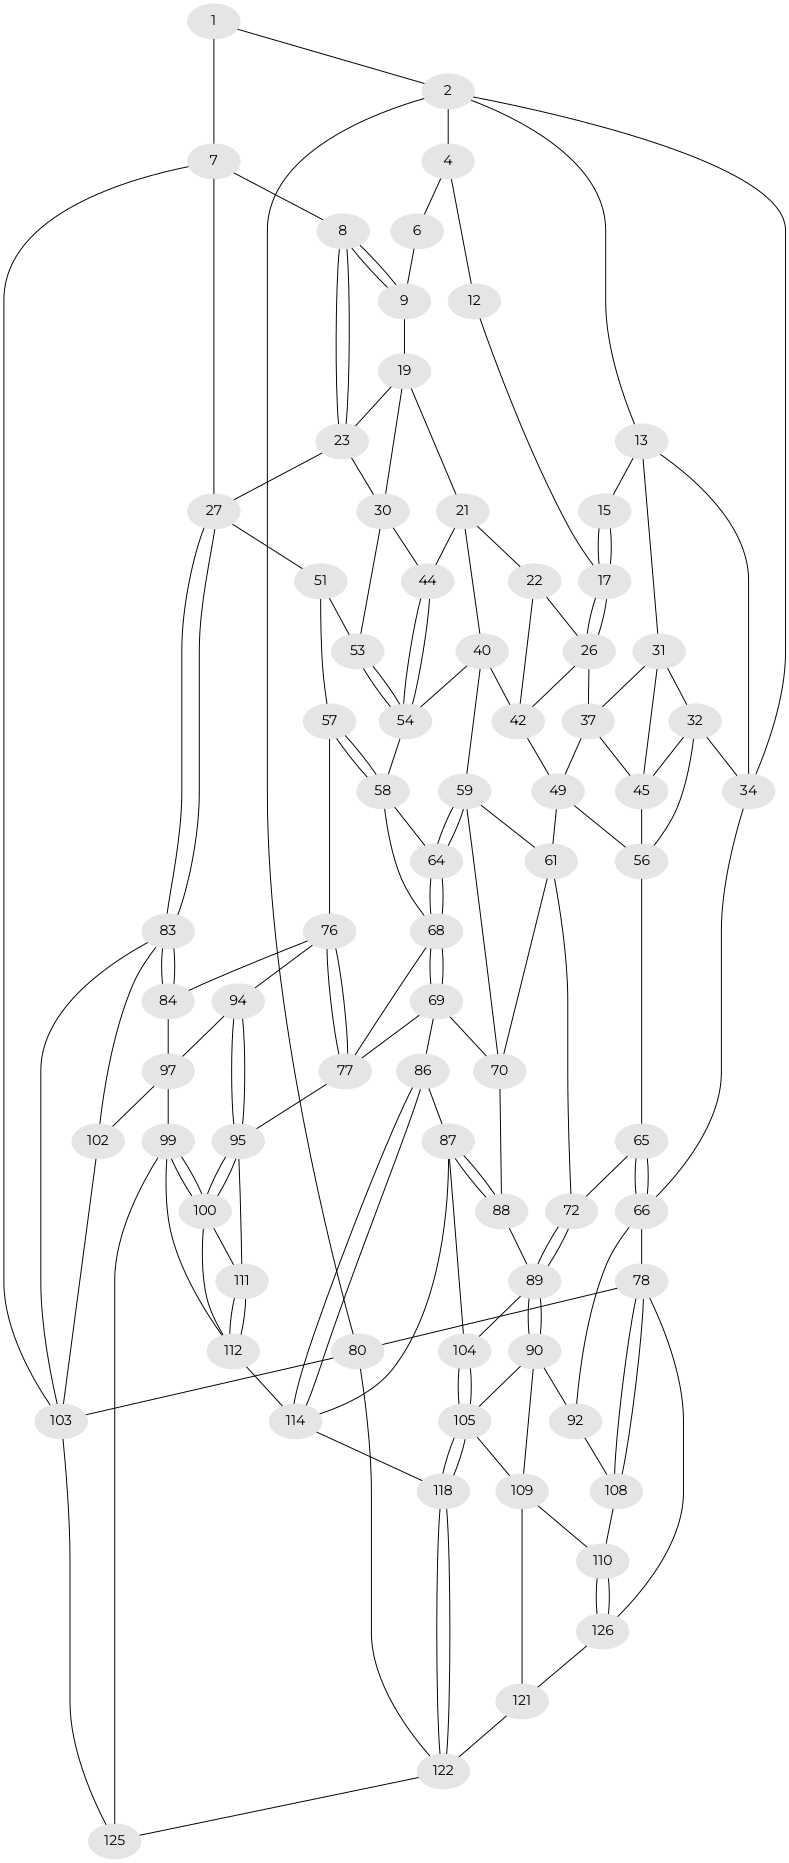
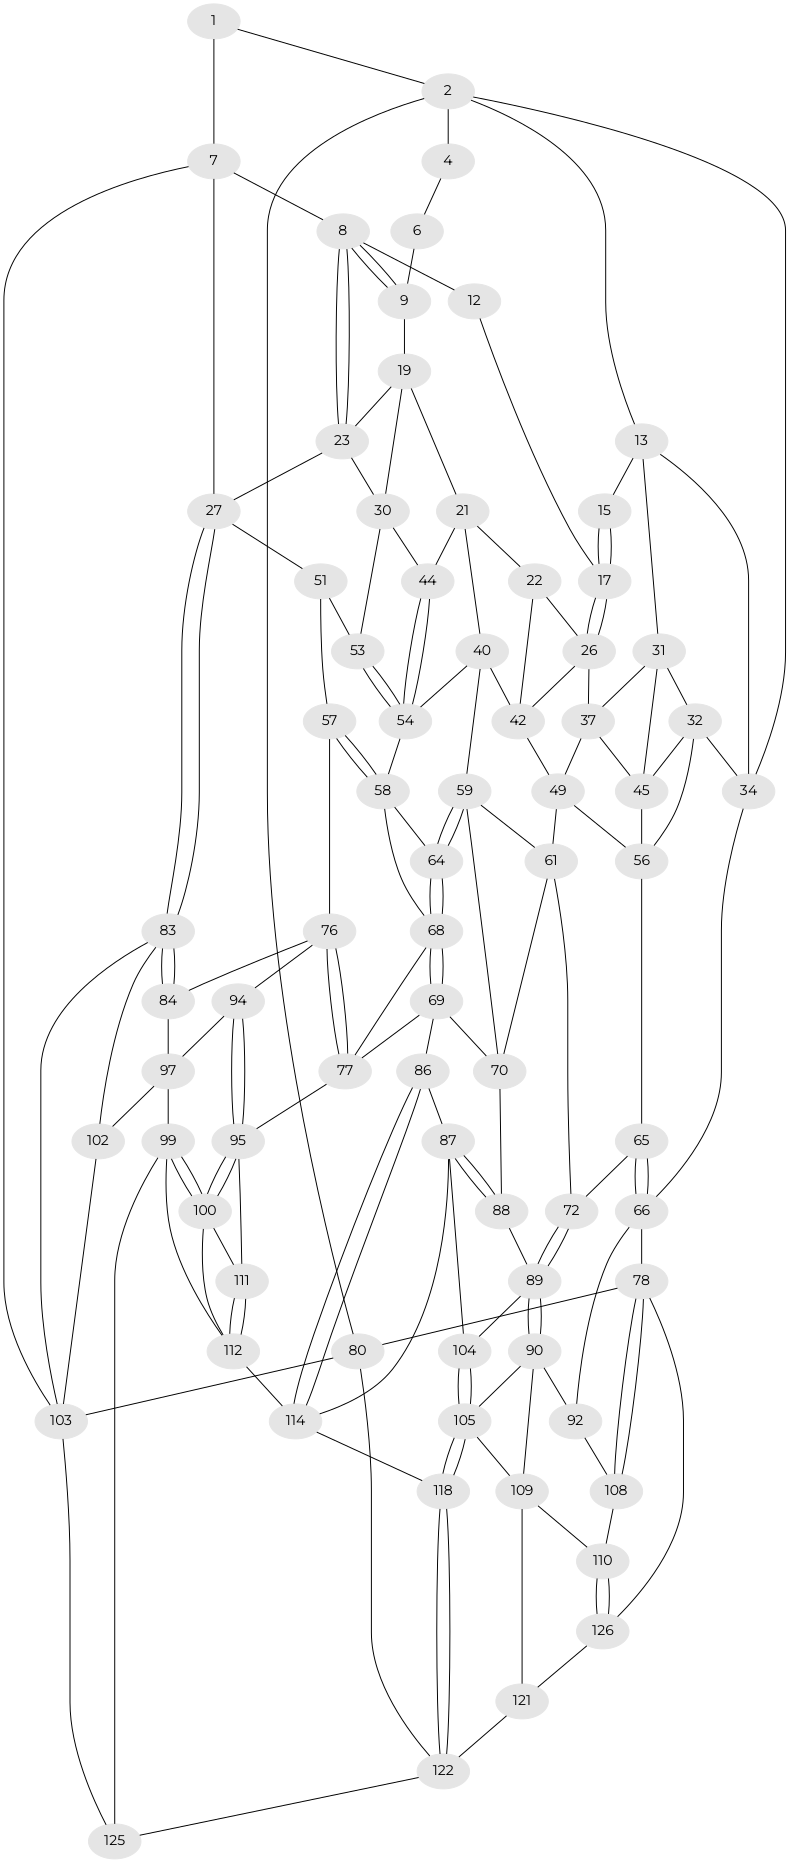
(461, 231) -> (404, 264)
